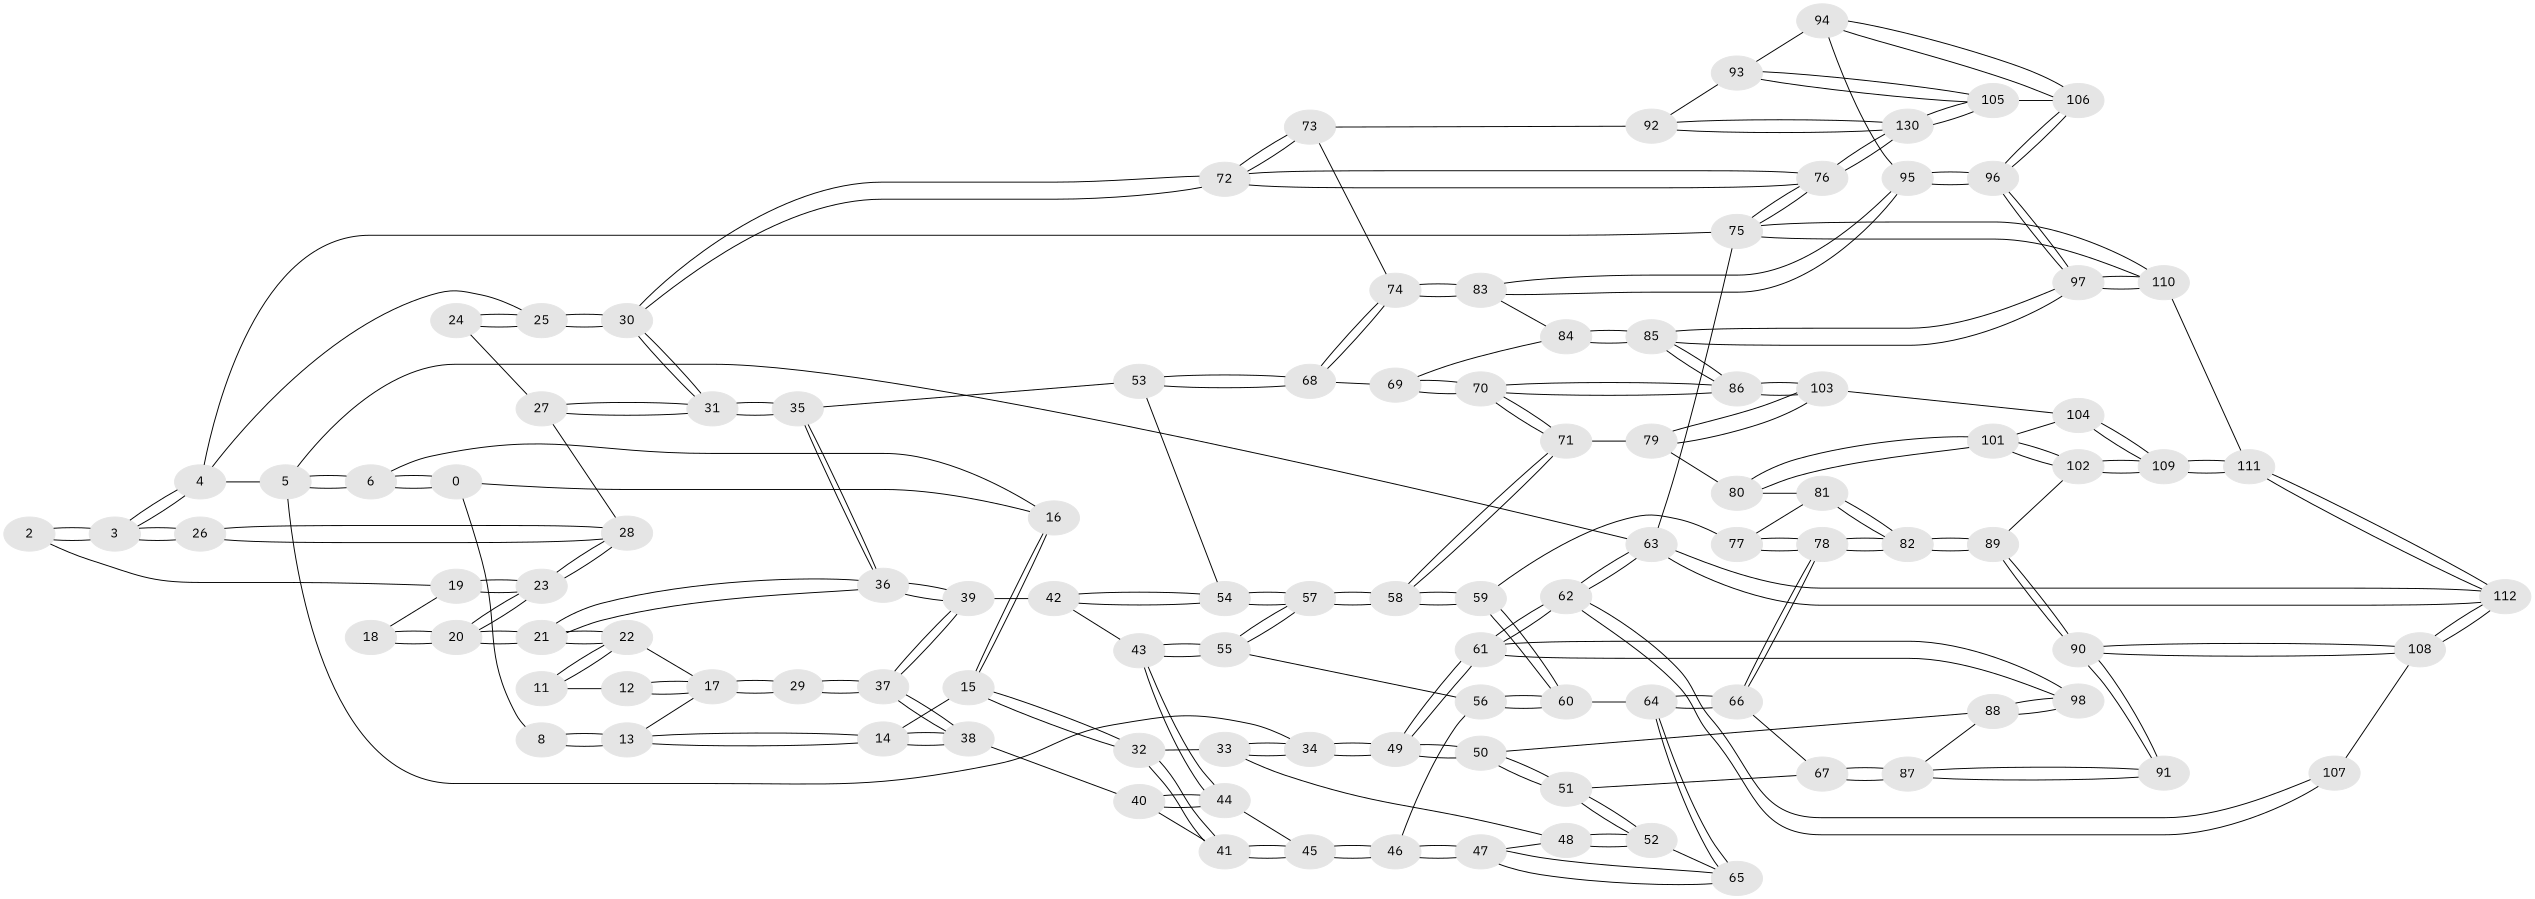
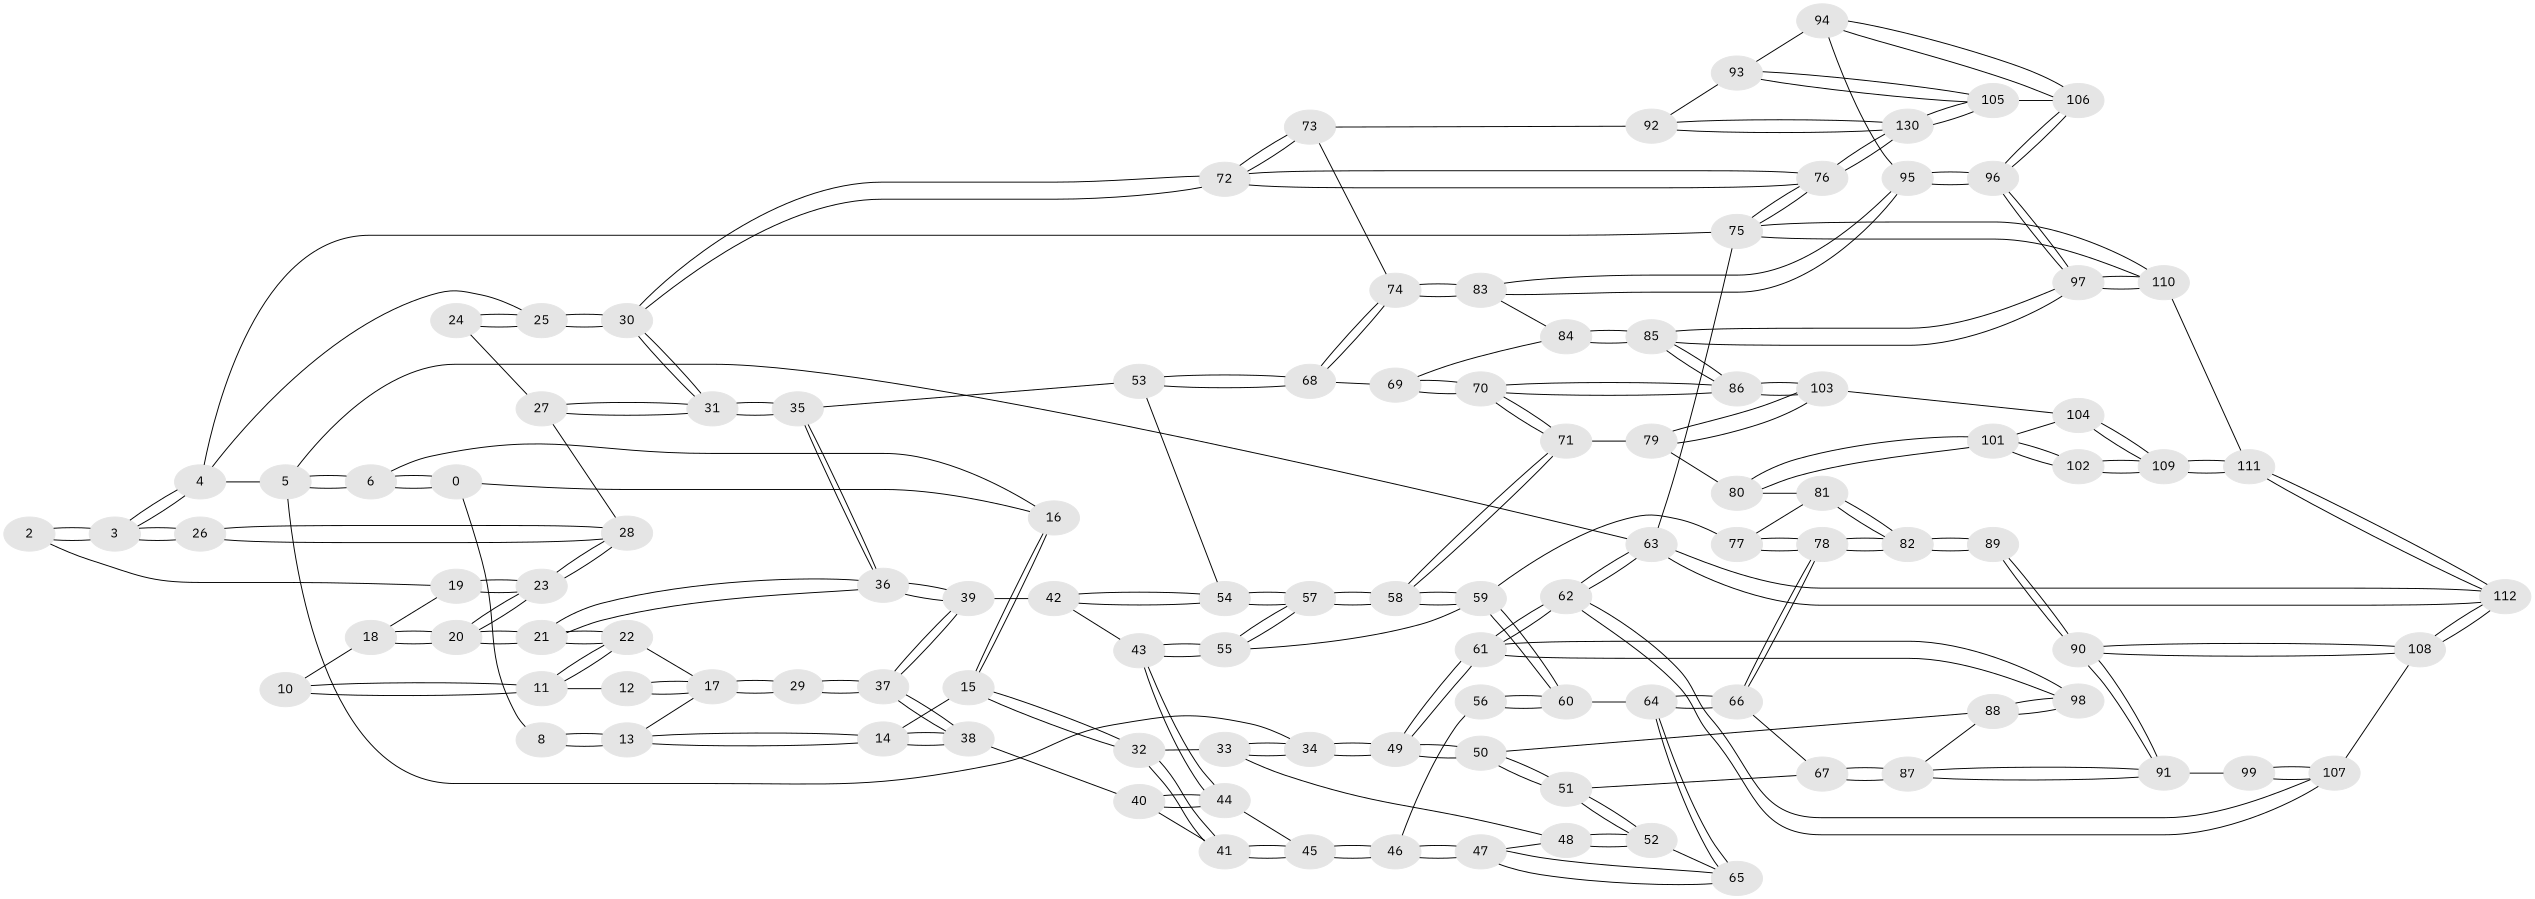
(2036, 506) -> none
(1353, 676) -> (1357, 638)
none -> (286, 690)
none -> (2249, 773)
